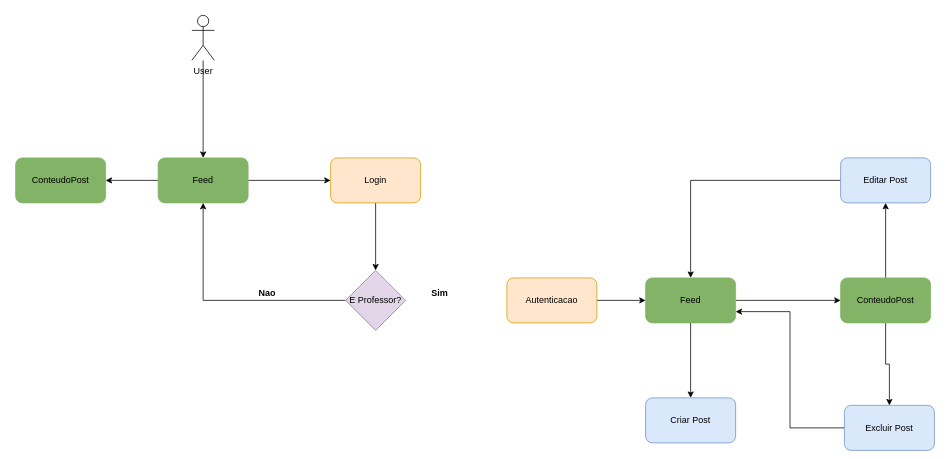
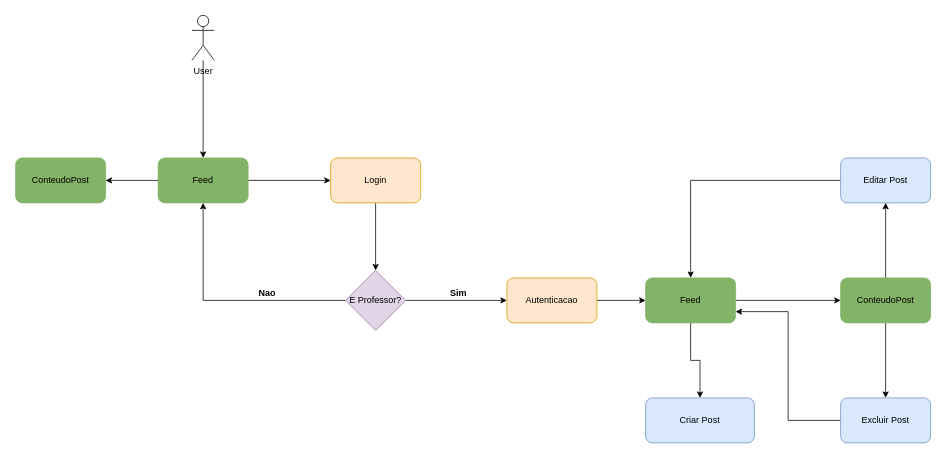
(439, 293) -> (458, 293)
none -> (454, 300)
(690, 420) -> (700, 420)
(889, 428) -> (885, 420)
